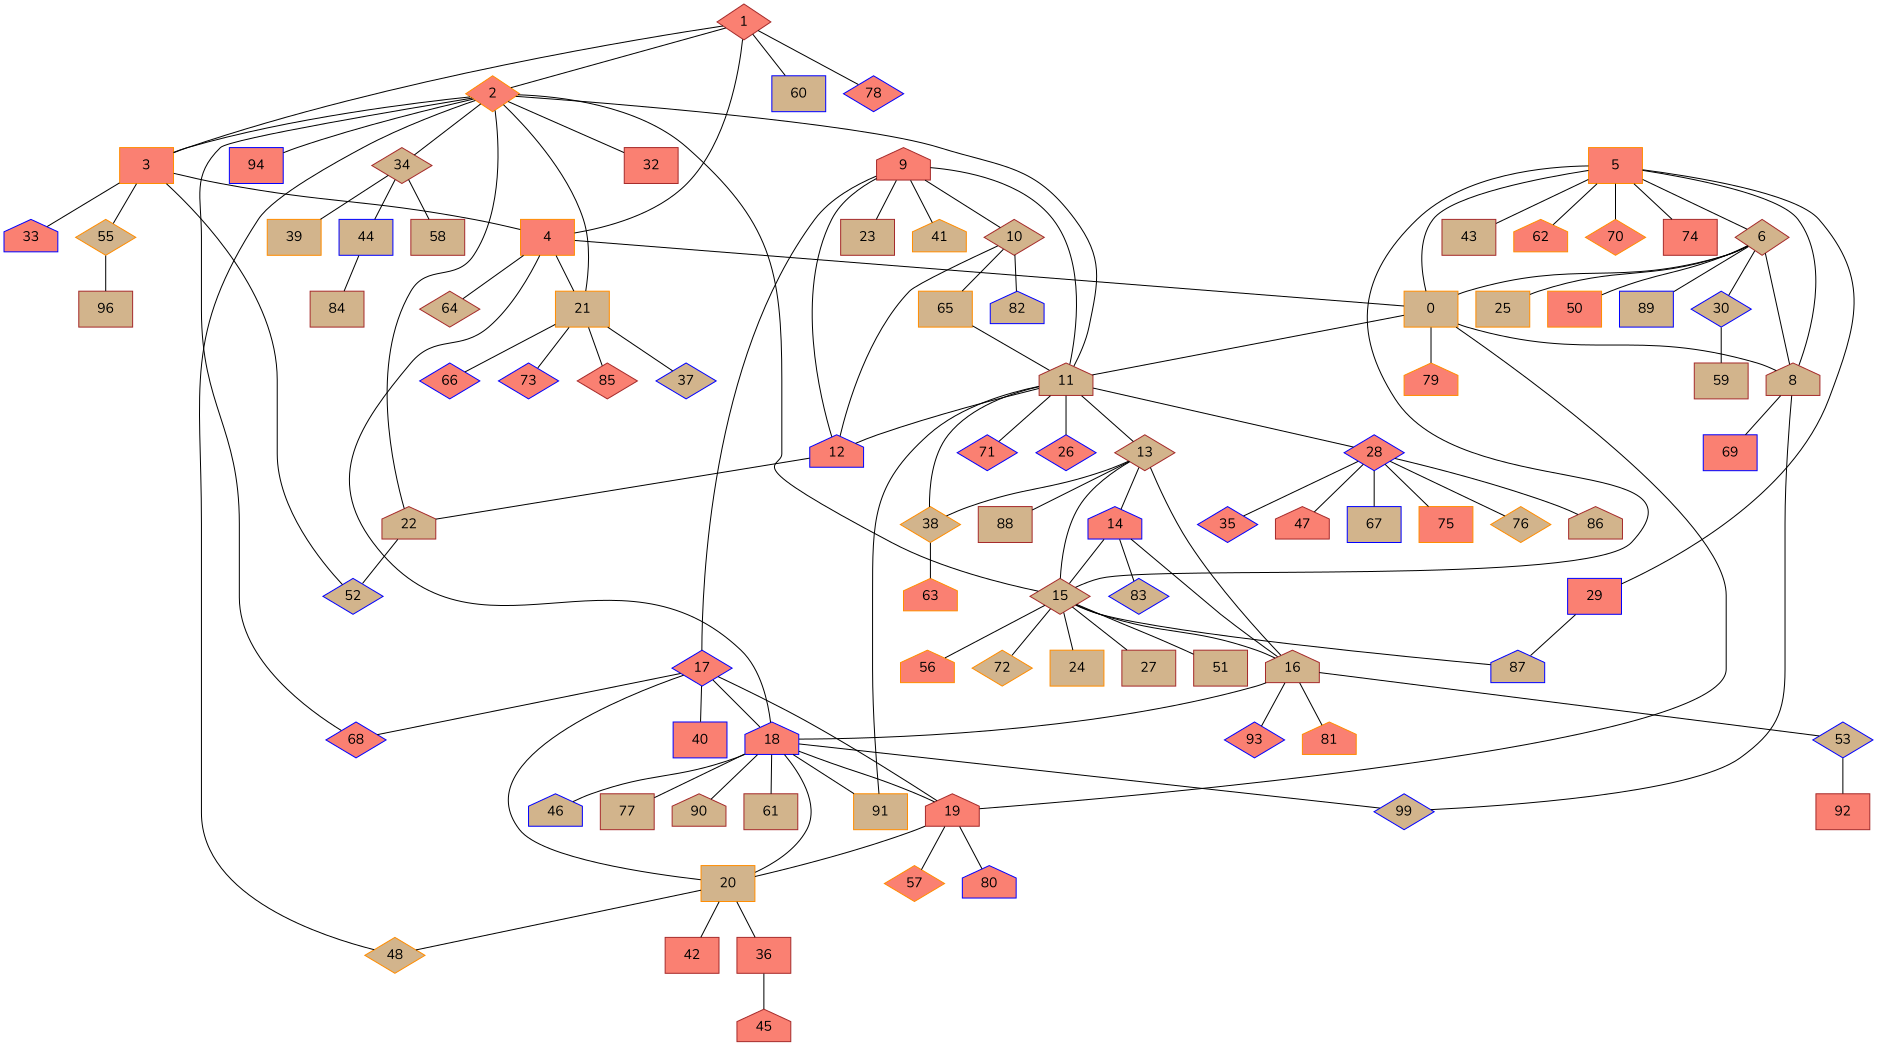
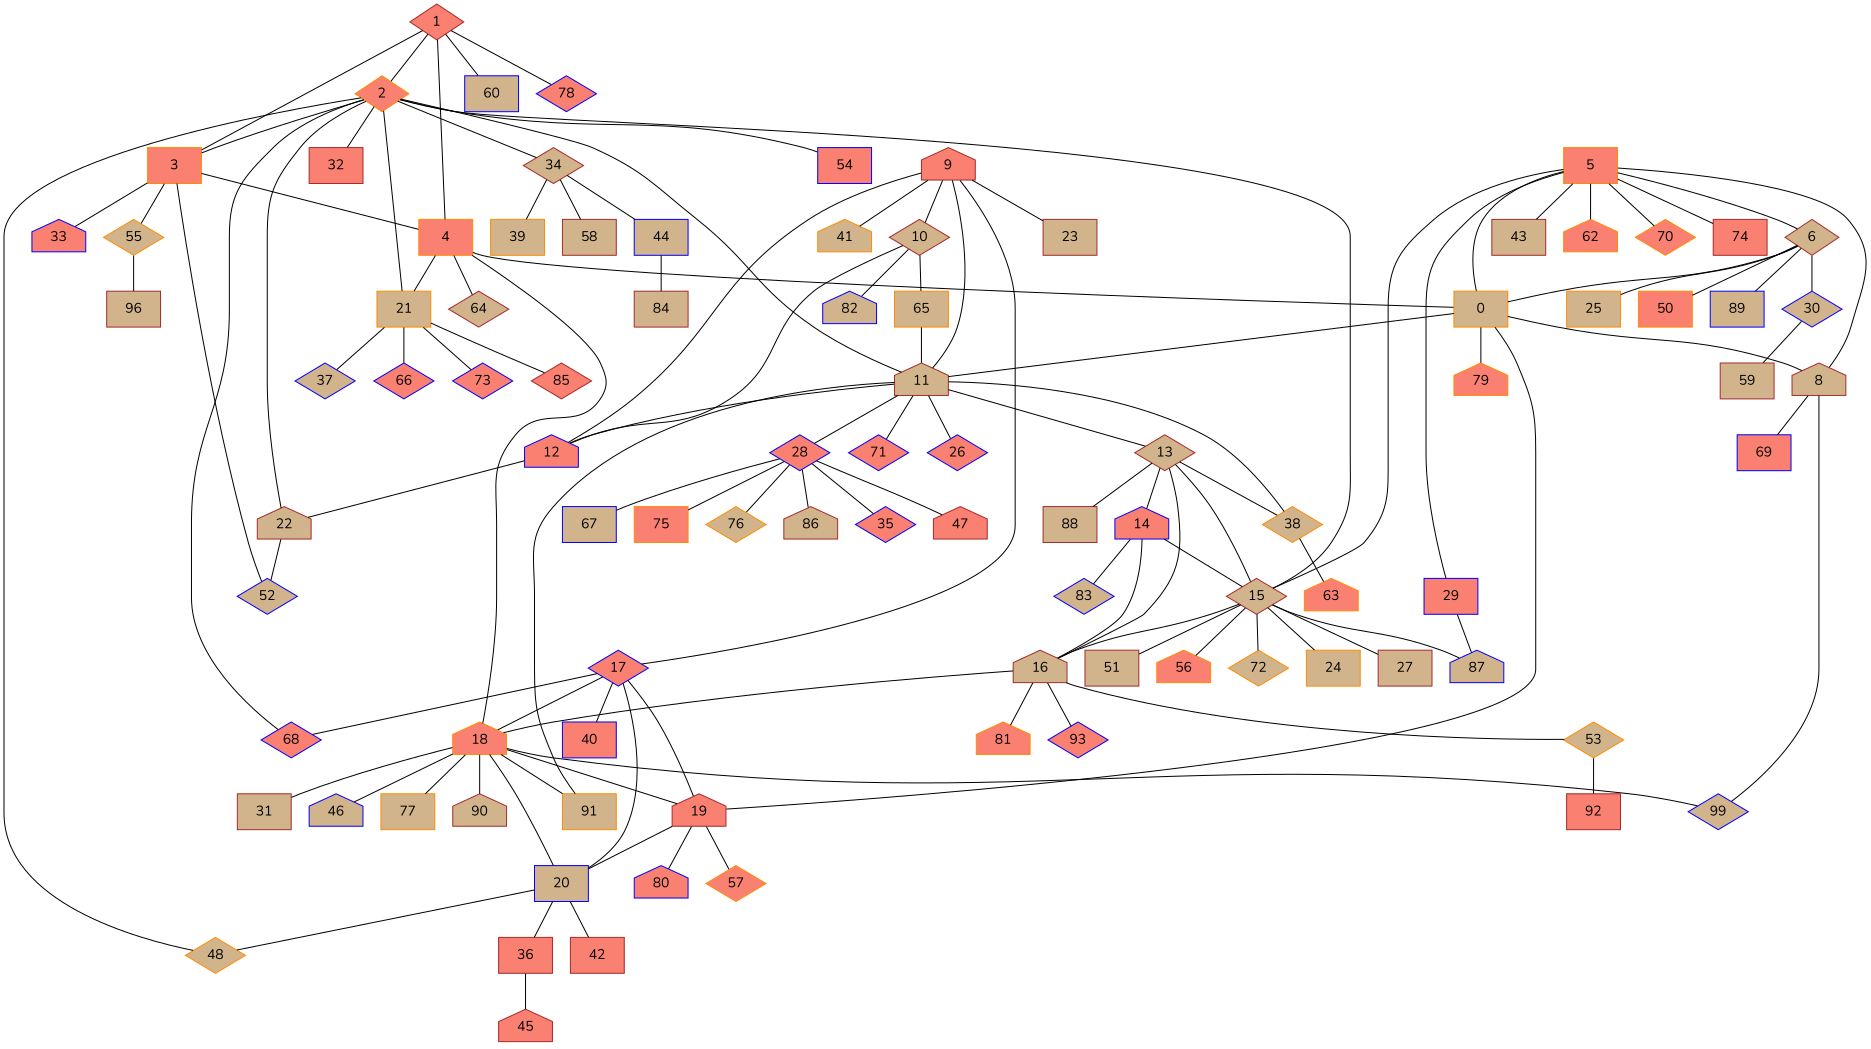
(256, 166) -> (845, 166)
(1777, 309) -> none
(772, 740) -> (480, 740)
(1843, 740) -> (1594, 740)
(627, 812) -> (408, 812)
(771, 812) -> (264, 812)
(728, 884) -> (561, 884)
